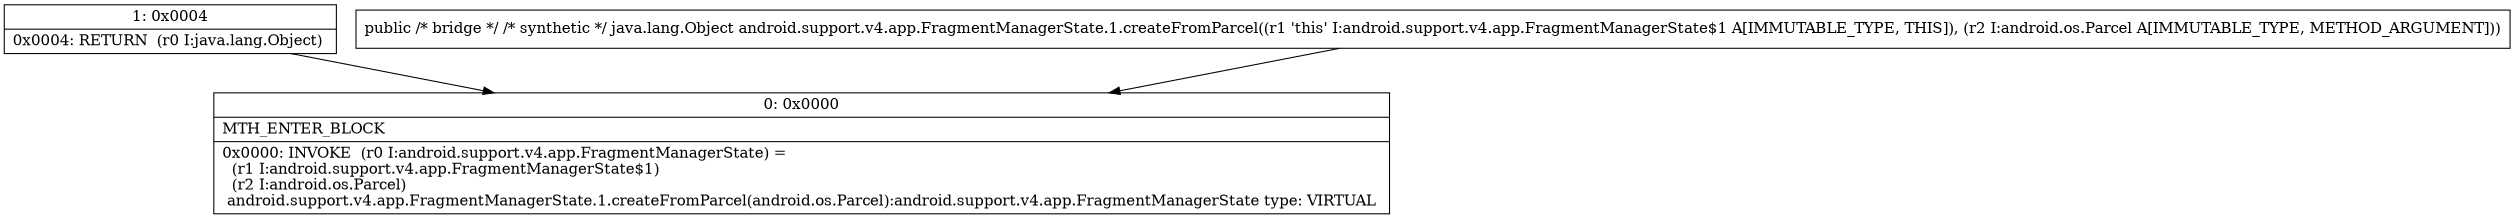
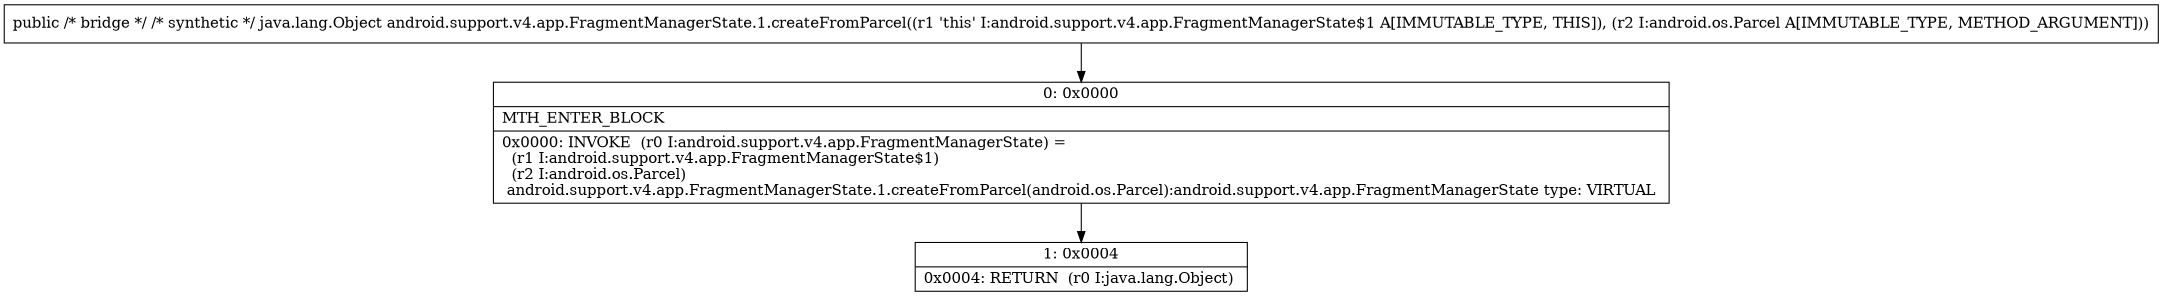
(387, 72) -> (1081, 217)
